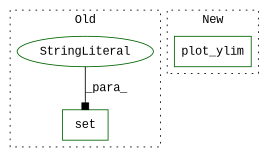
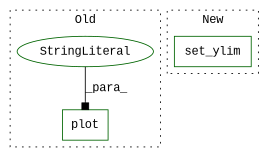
(213, 52) -> (213, 52)
(85, 125) -> (85, 125)
